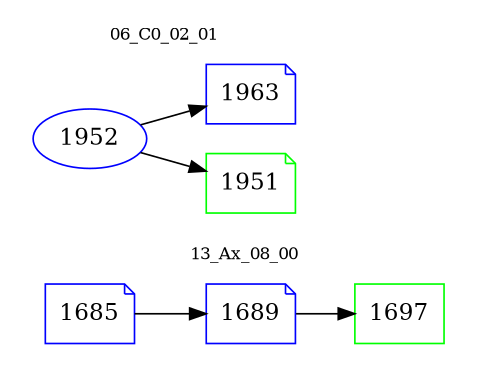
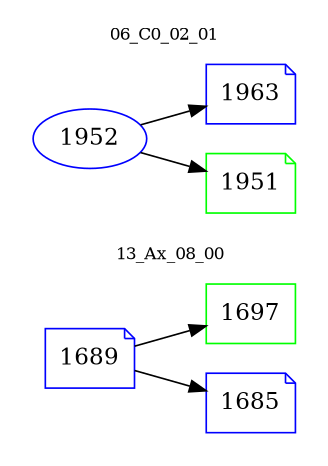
(162, 314) -> (162, 378)
